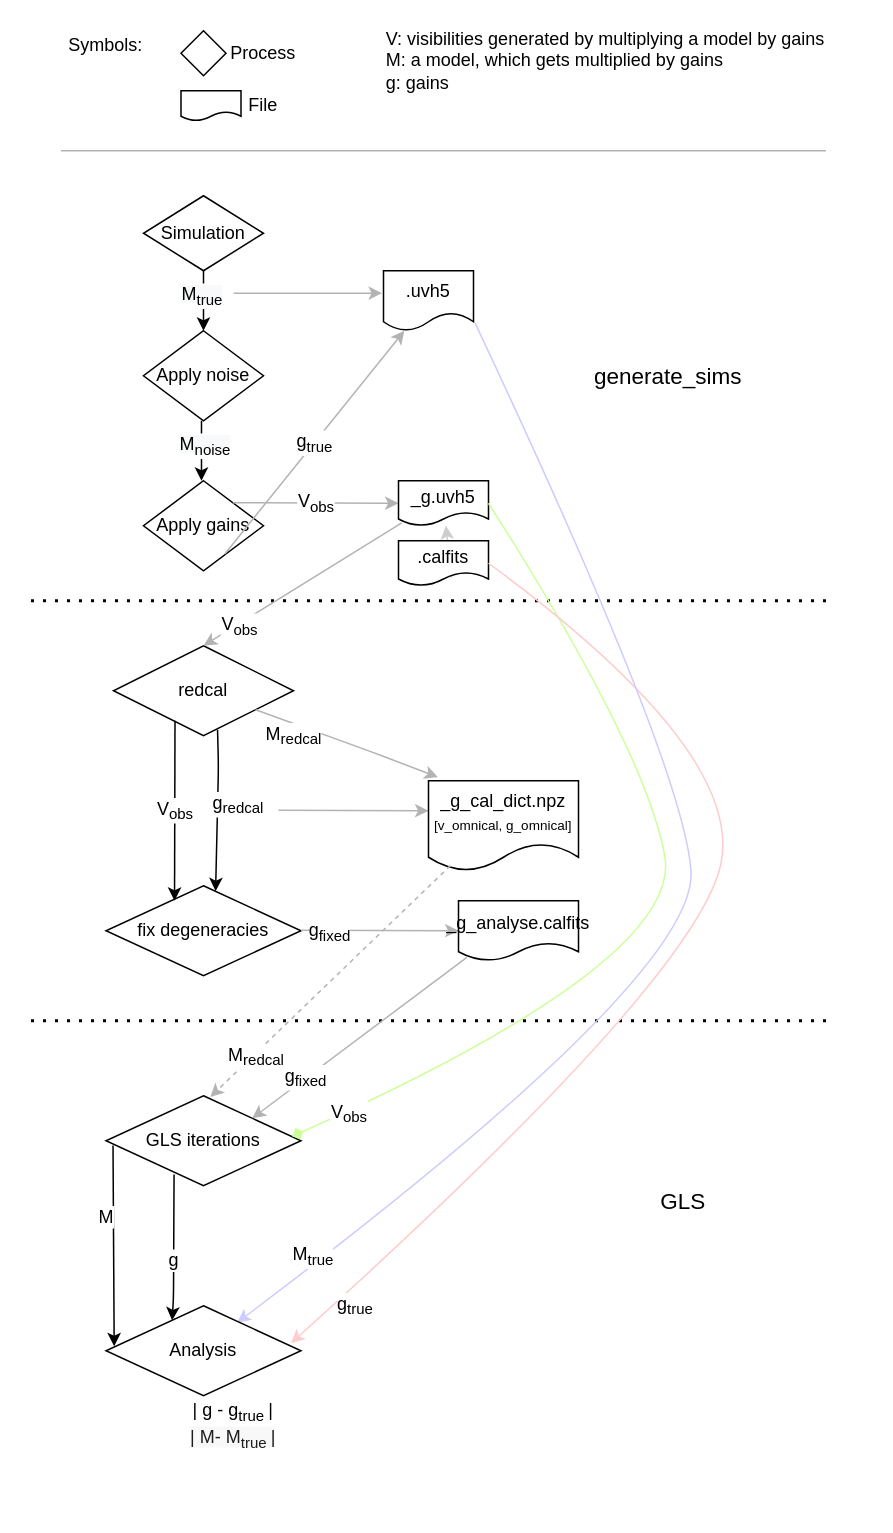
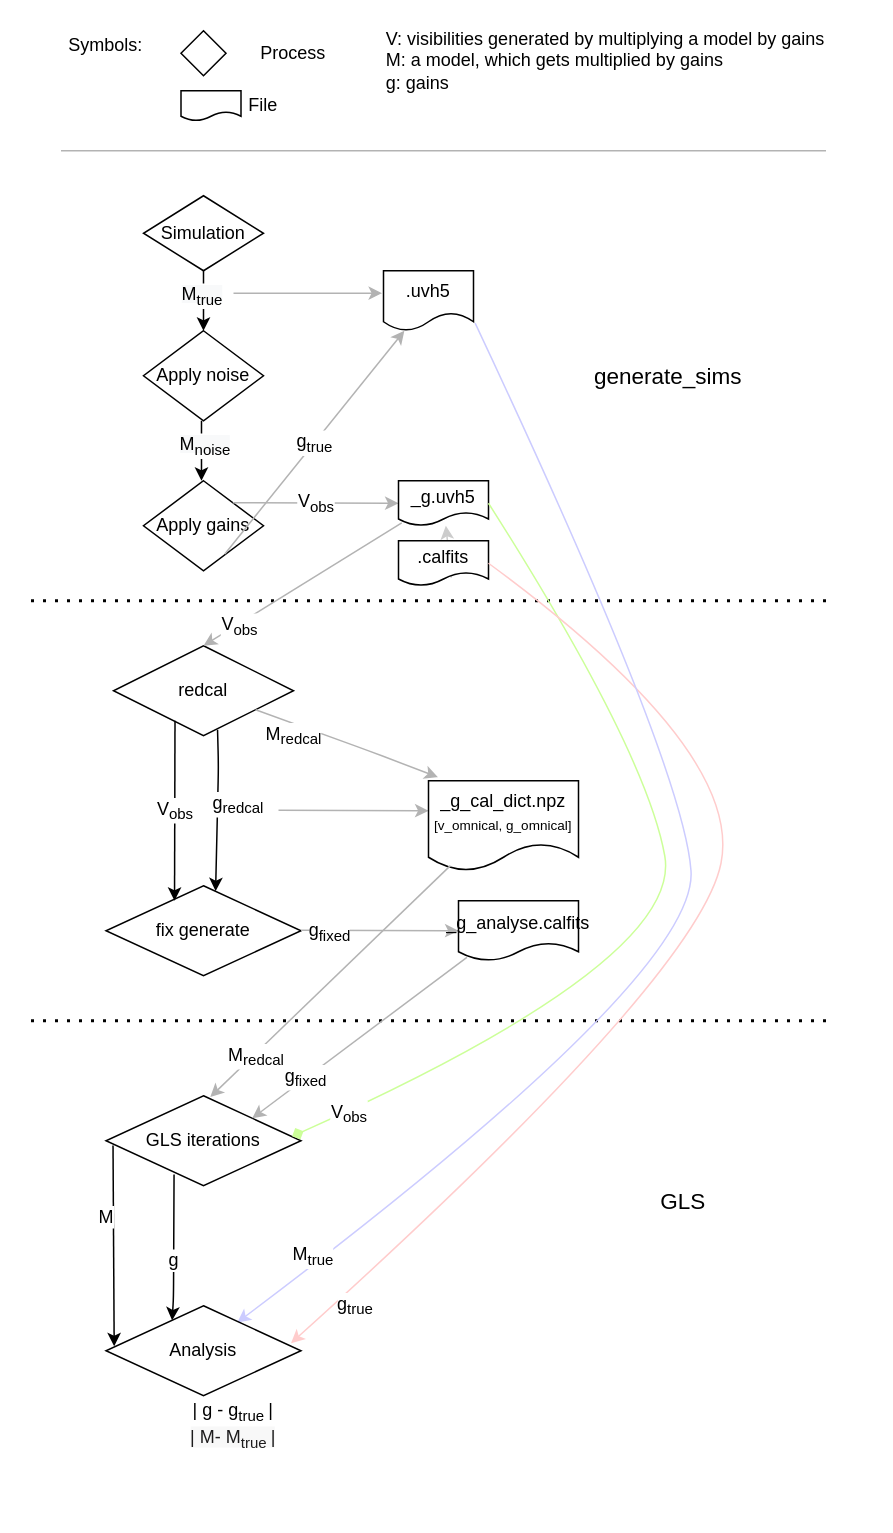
(263, 53) -> (293, 53)
(203, 931) -> (203, 931)
(356, 956) -> (356, 956)
